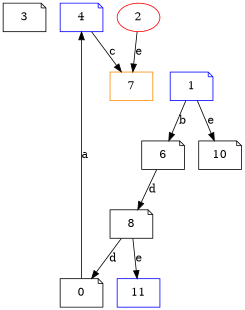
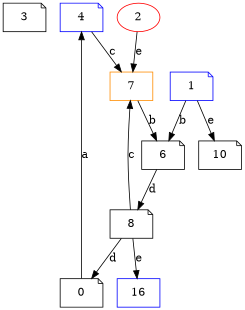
none -> (146, 117)
none -> (128, 159)
(139, 293) -> (139, 293)
